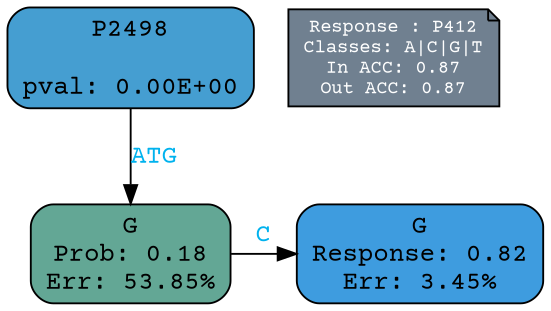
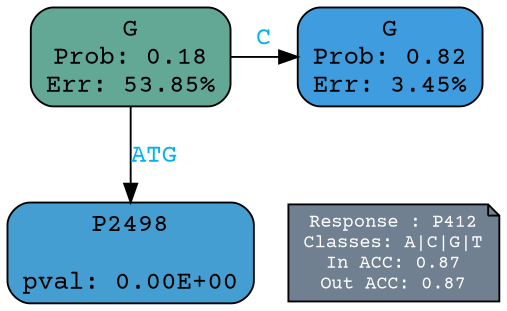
(131, 147) -> (131, 145)
(420, 254) -> (390, 57)
